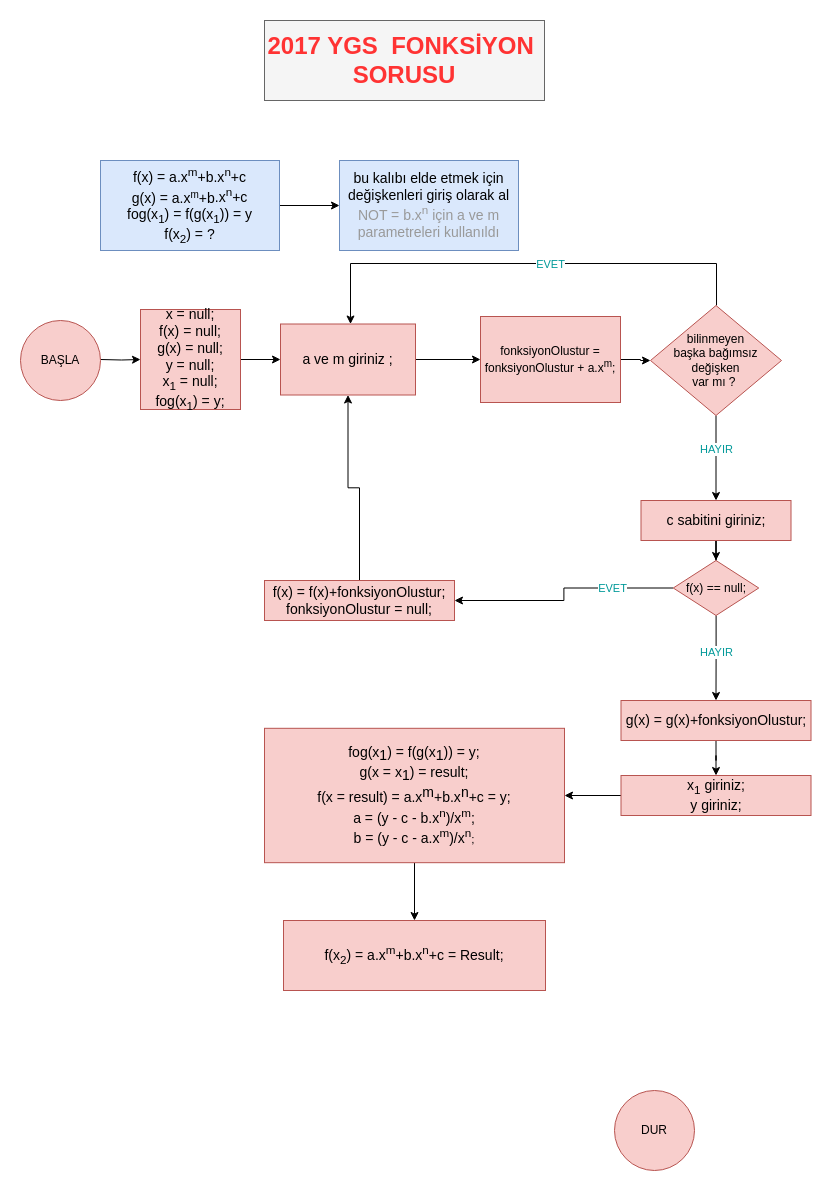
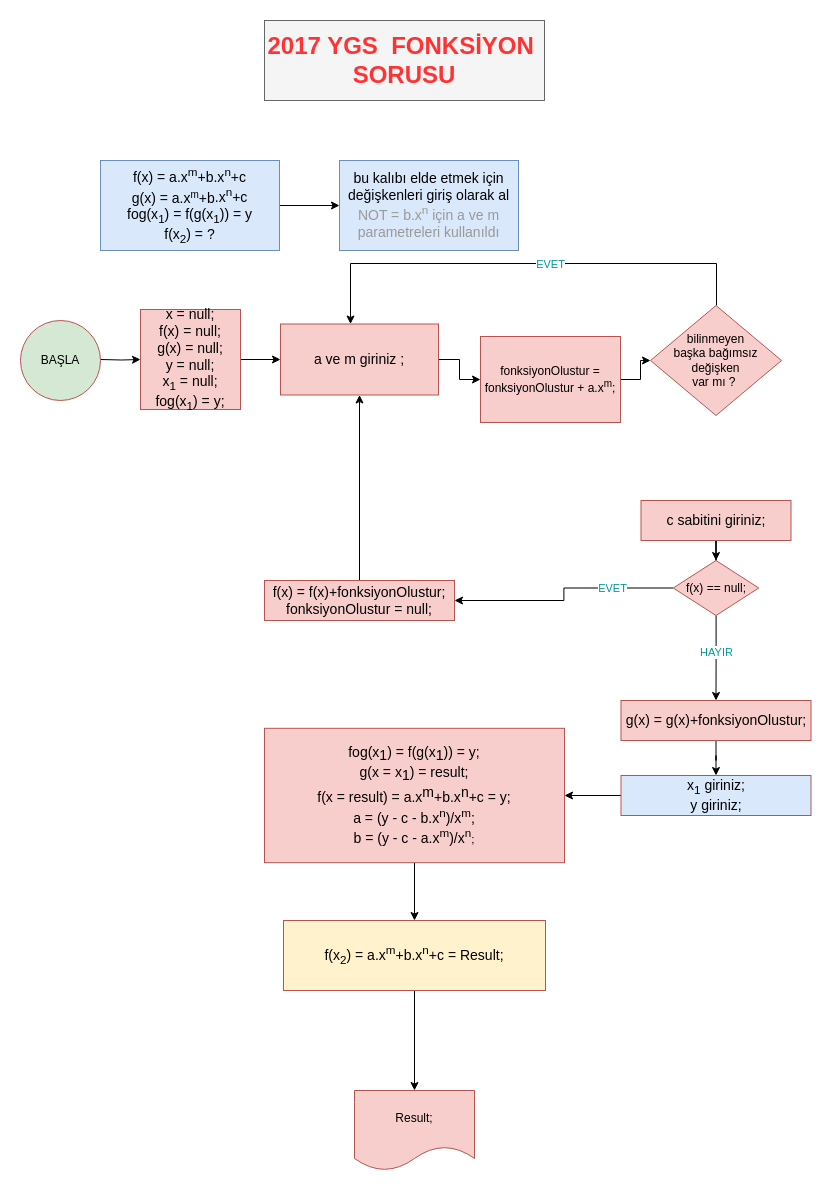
(348, 360) -> (360, 360)
(551, 360) -> (551, 380)
(61, 361) -> (61, 361)
(716, 455) -> none
(716, 796) -> (716, 796)
(415, 956) -> (415, 956)
none -> (415, 1037)
none -> (415, 1131)
(655, 1131) -> none
